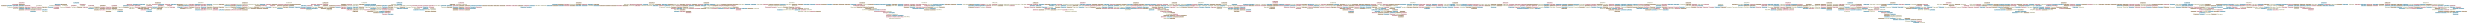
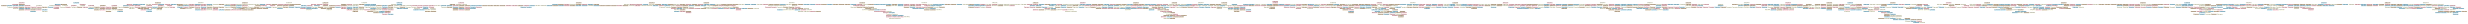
none -> (251, 10)
